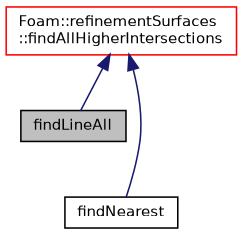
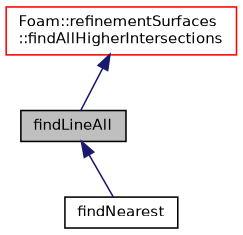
(141, 134) -> (101, 176)
